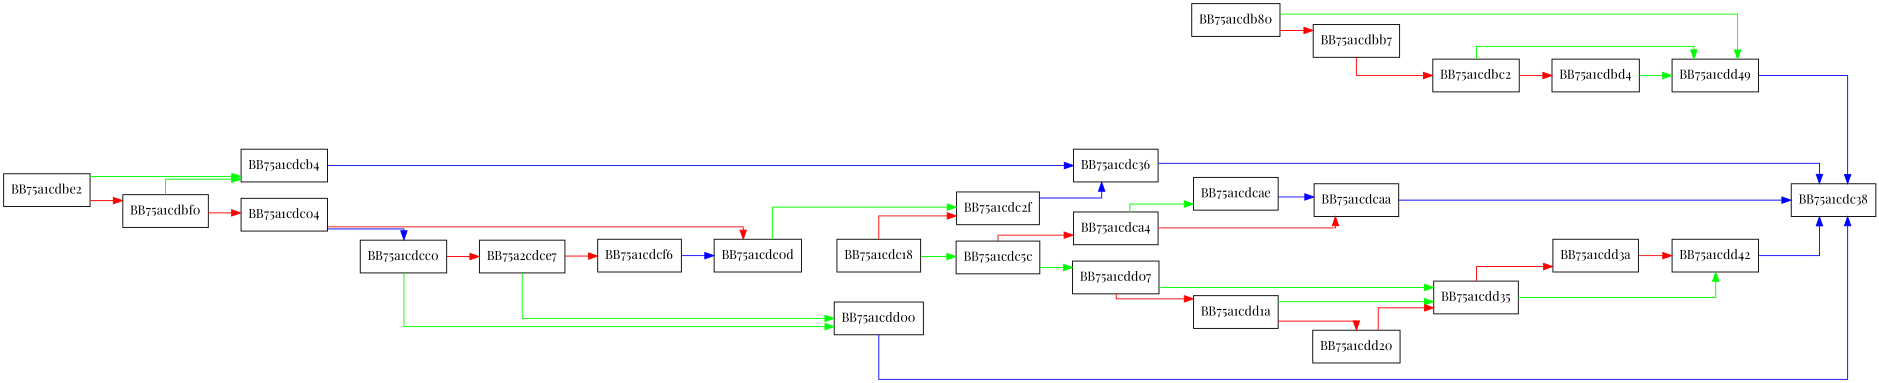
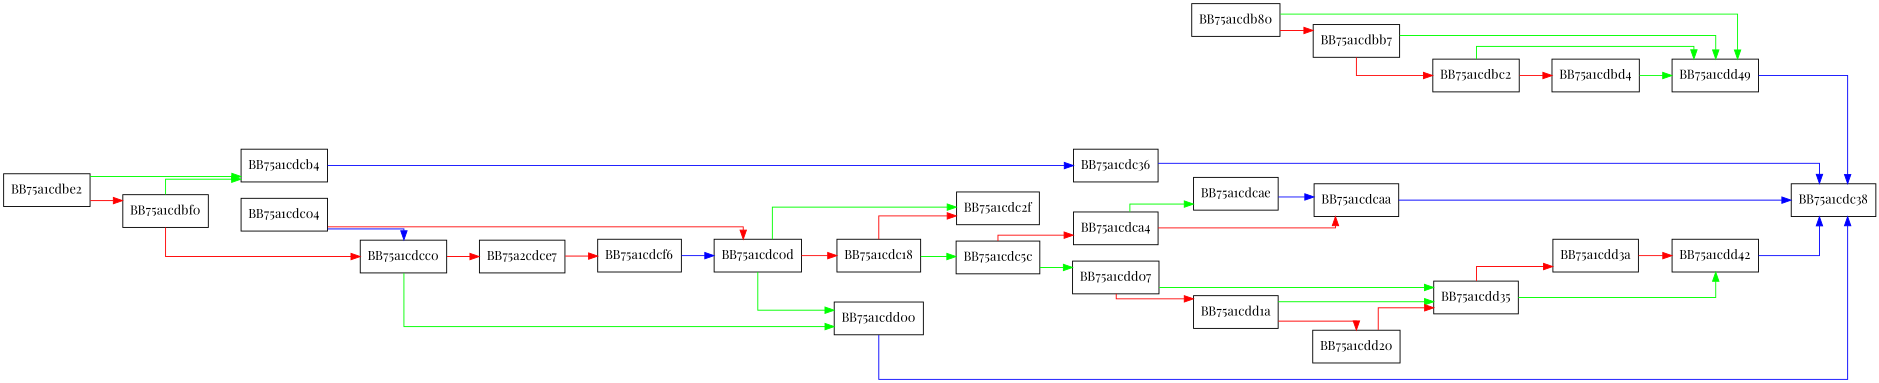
none -> (1565, 35)
(1074, 198) -> none
(220, 213) -> (244, 257)
none -> (815, 256)
(651, 318) -> (772, 310)
